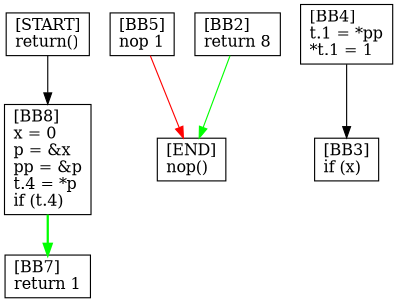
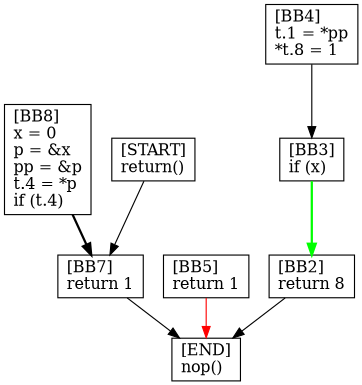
(142, 34) -> (206, 276)
(347, 34) -> (312, 34)
(48, 74) -> (129, 213)
(217, 92) -> (263, 315)
none -> (312, 212)
(48, 229) -> (80, 230)
none -> (149, 315)
